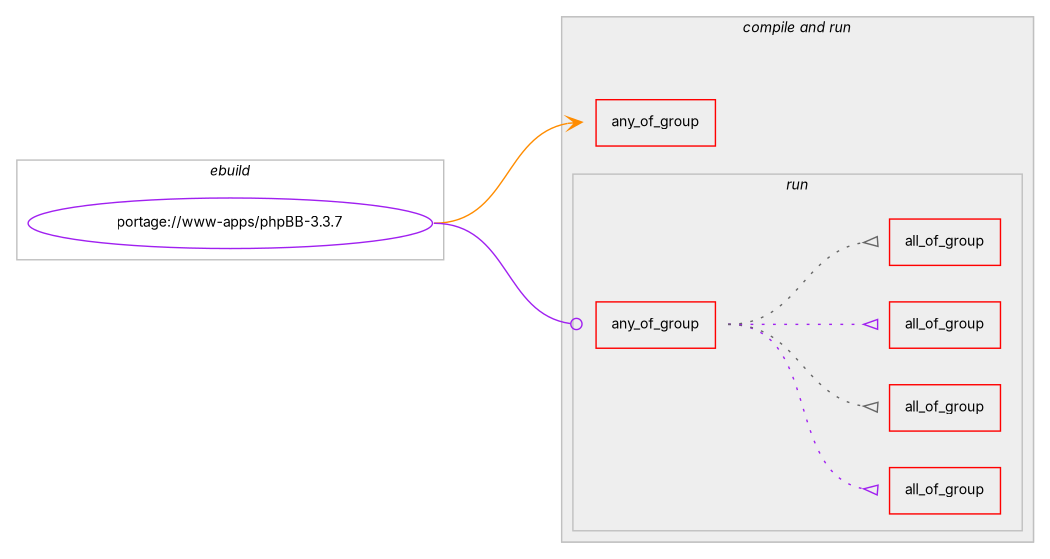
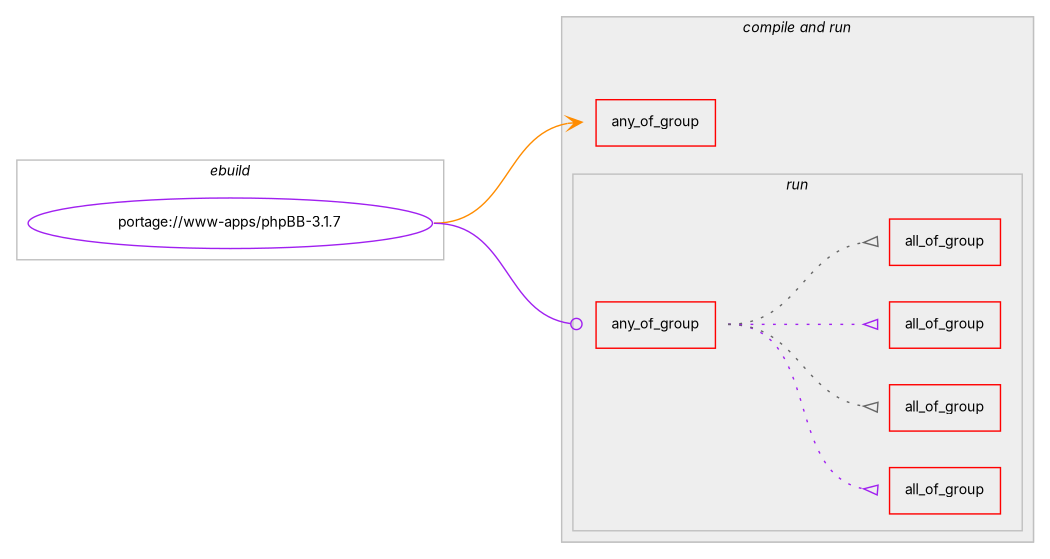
(230, 223) -> (230, 223)
